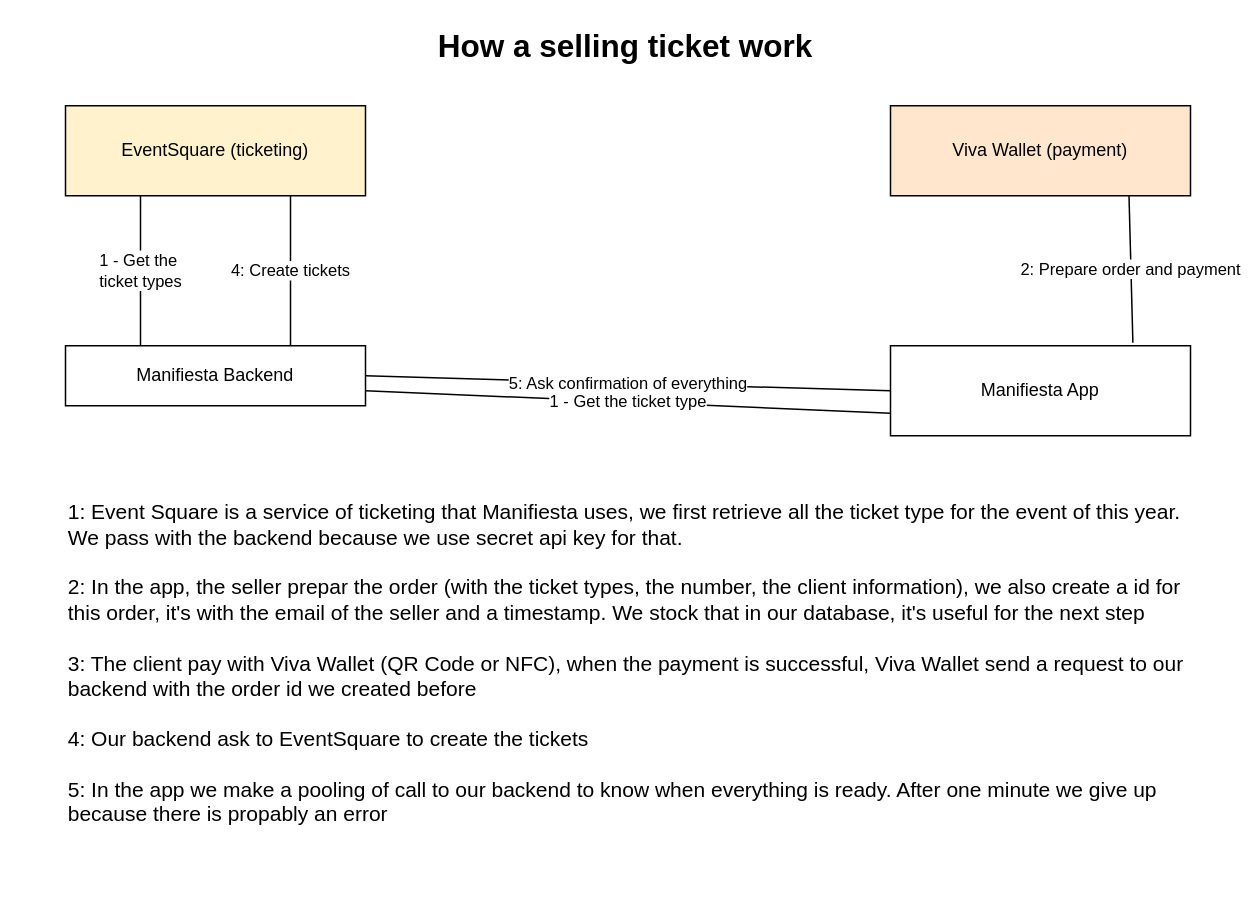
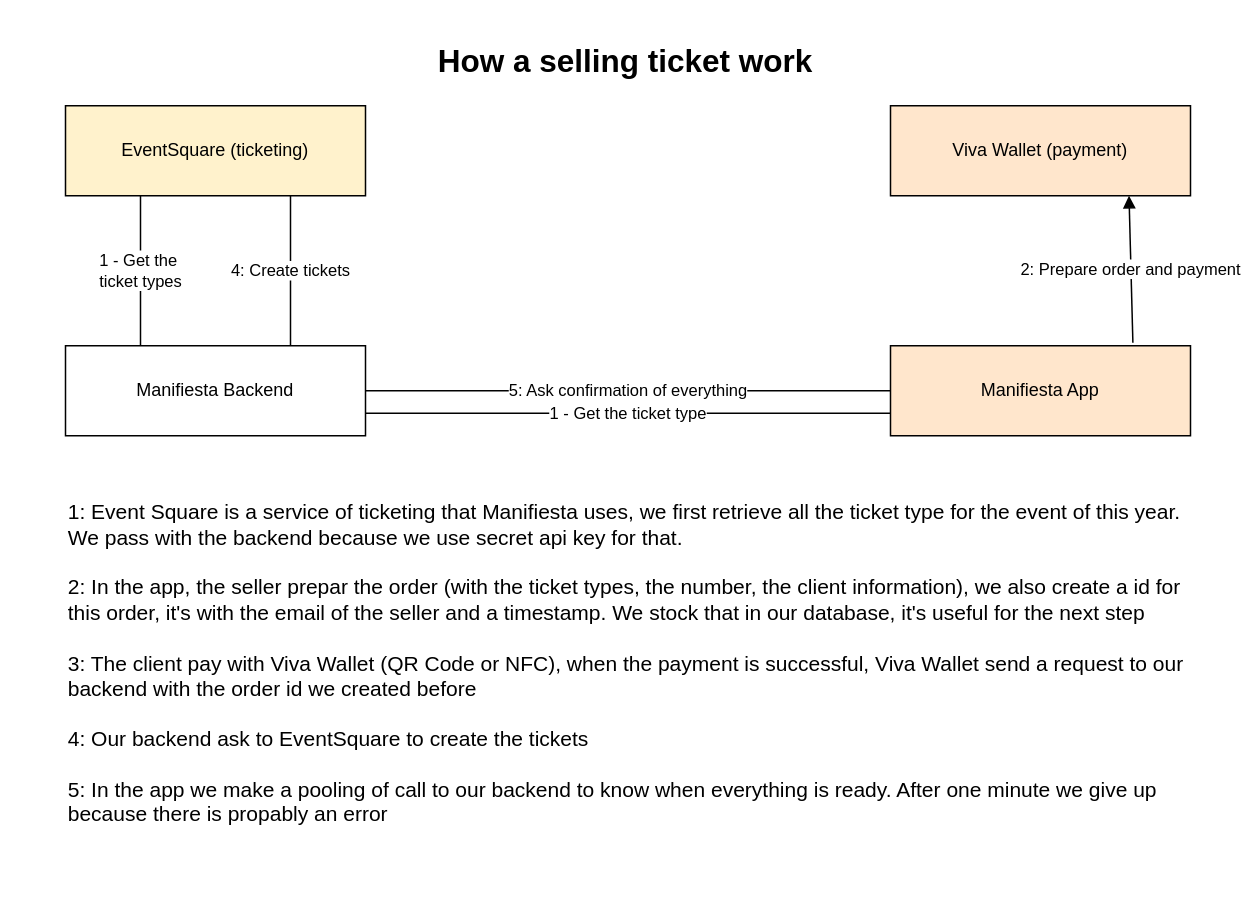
(626, 46) -> (626, 61)
(1129, 204) -> (1129, 209)
(215, 376) -> (215, 391)
(1040, 391) -> (1040, 391)
